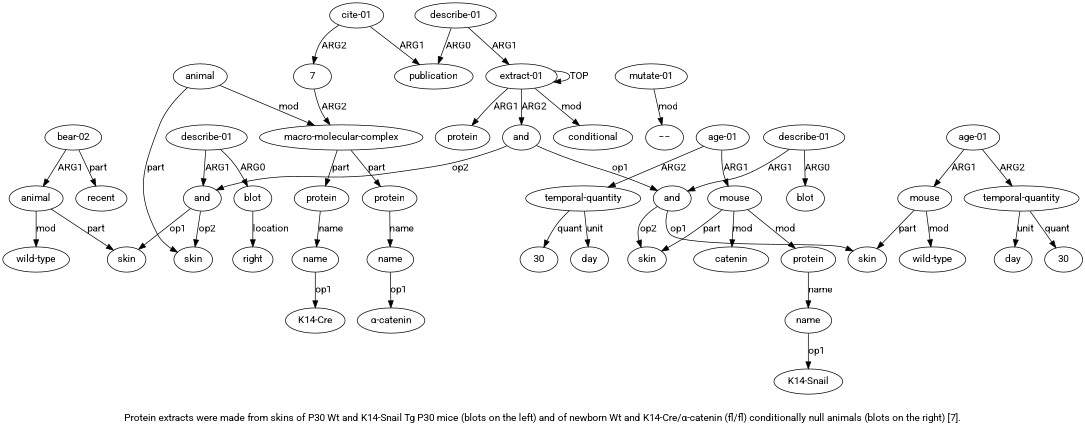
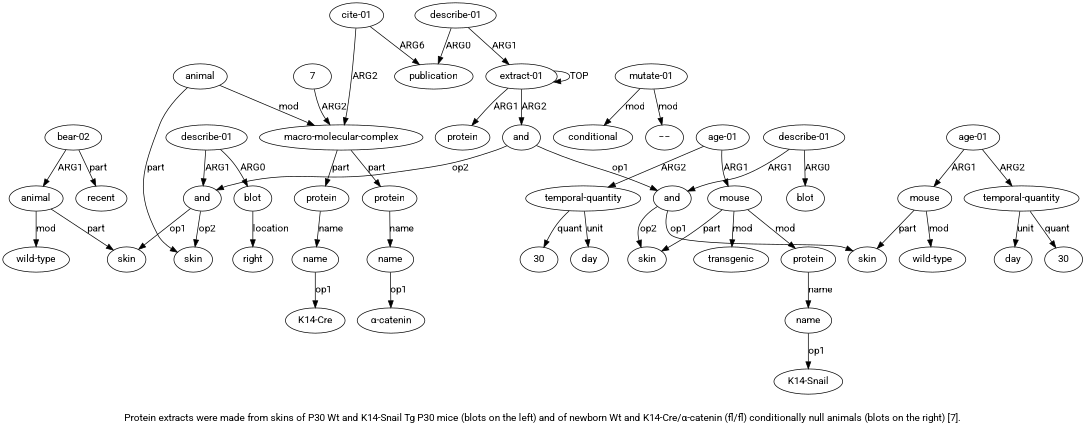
(323, 38) -> (352, 73)
(412, 46) -> (412, 46)
(554, 105) -> (625, 104)
(731, 260) -> (731, 260)
